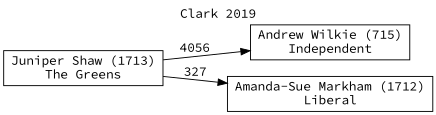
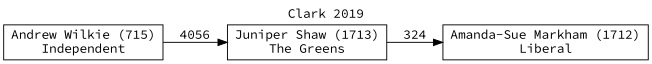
(202, 56) -> (190, 42)
(195, 72) -> (415, 35)
